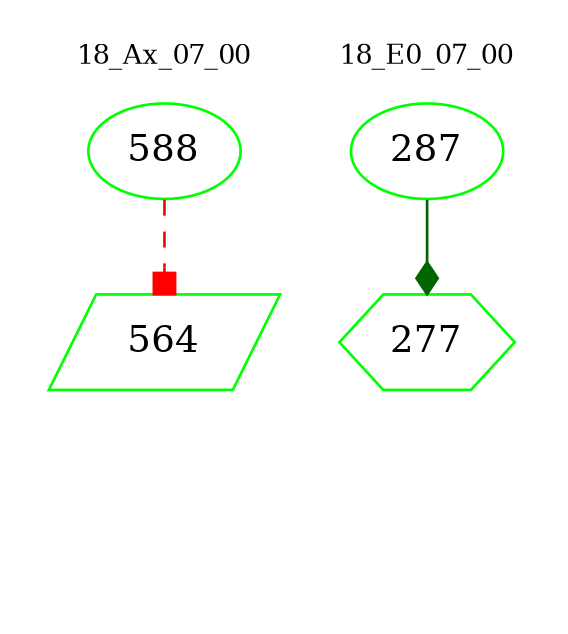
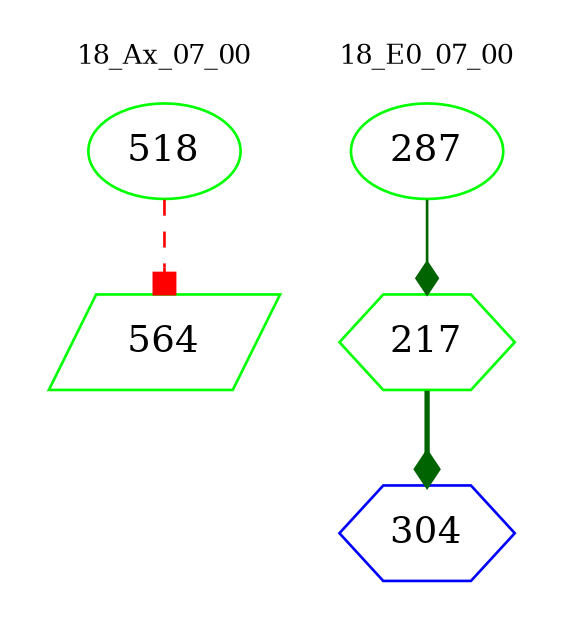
(164, 151) -> (164, 151)
(427, 342) -> (427, 342)
none -> (427, 533)
